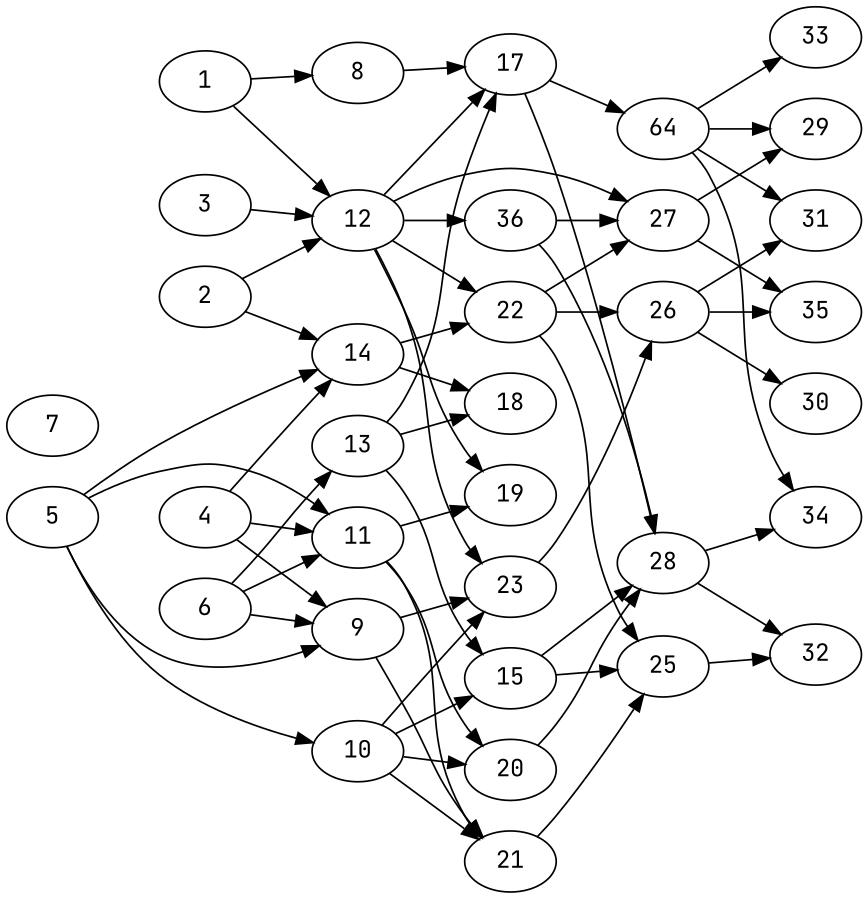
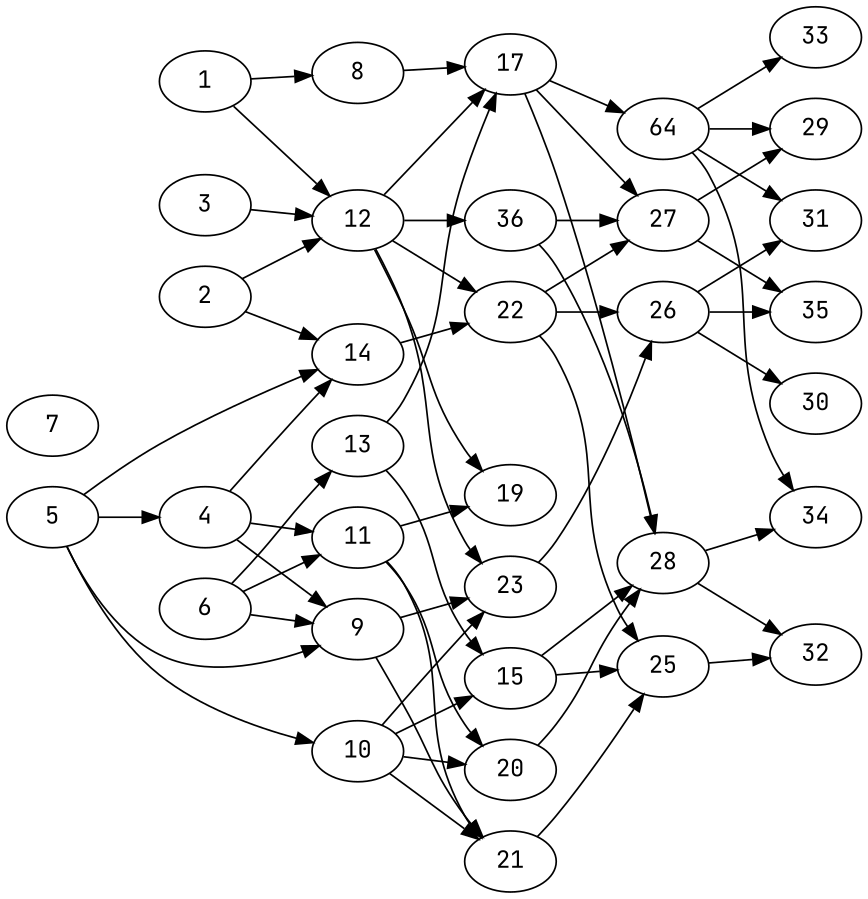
(502, 169) -> (581, 136)
(510, 404) -> none
(203, 464) -> (121, 517)
